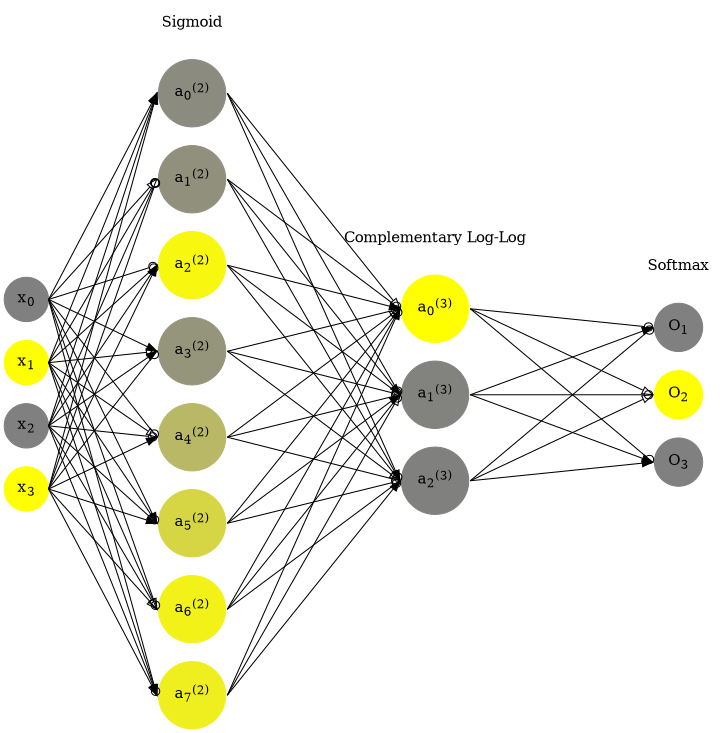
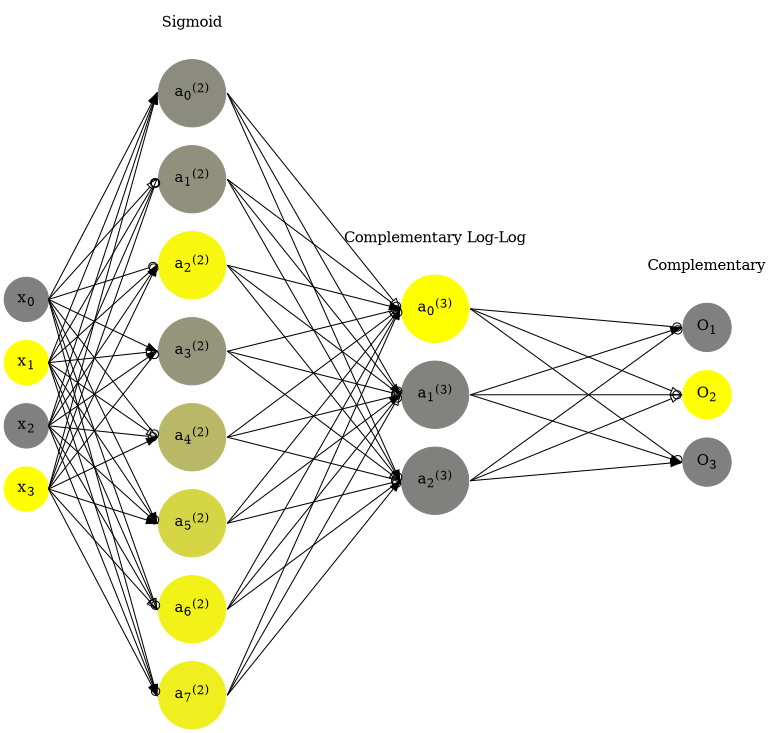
(679, 266) -> (707, 266)
